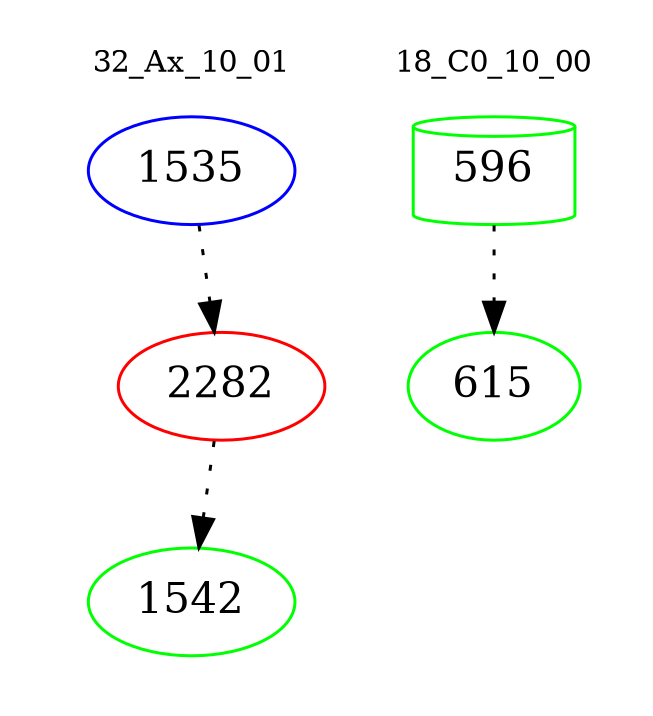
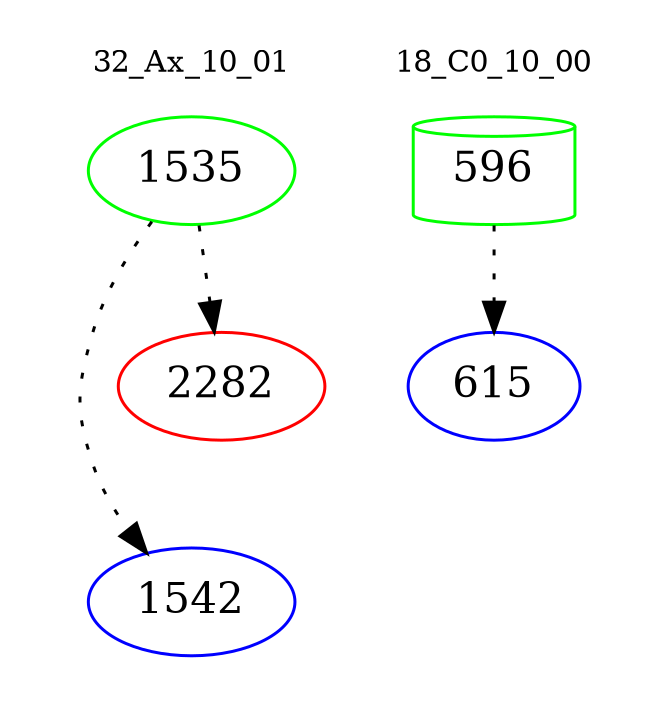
(192, 171) -> (192, 171)
(494, 386) -> (494, 386)
(209, 479) -> (83, 372)
(192, 602) -> (192, 602)
